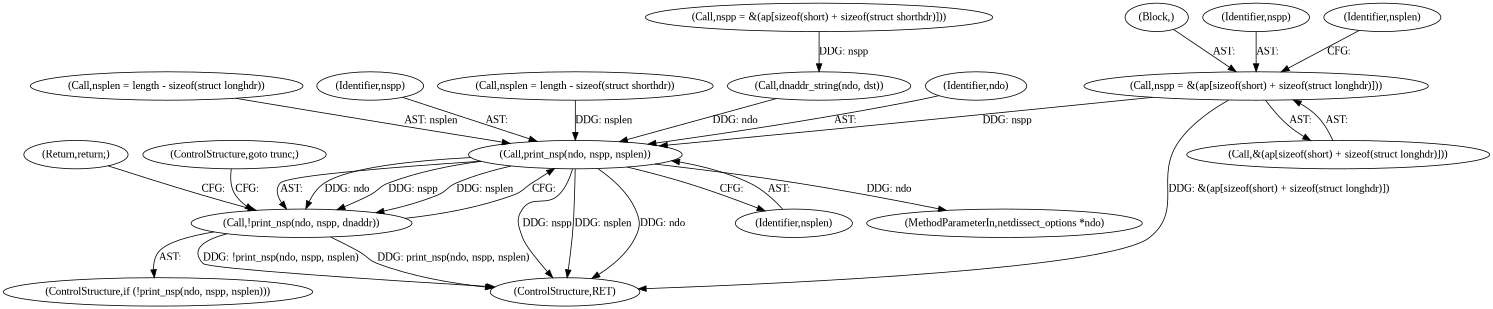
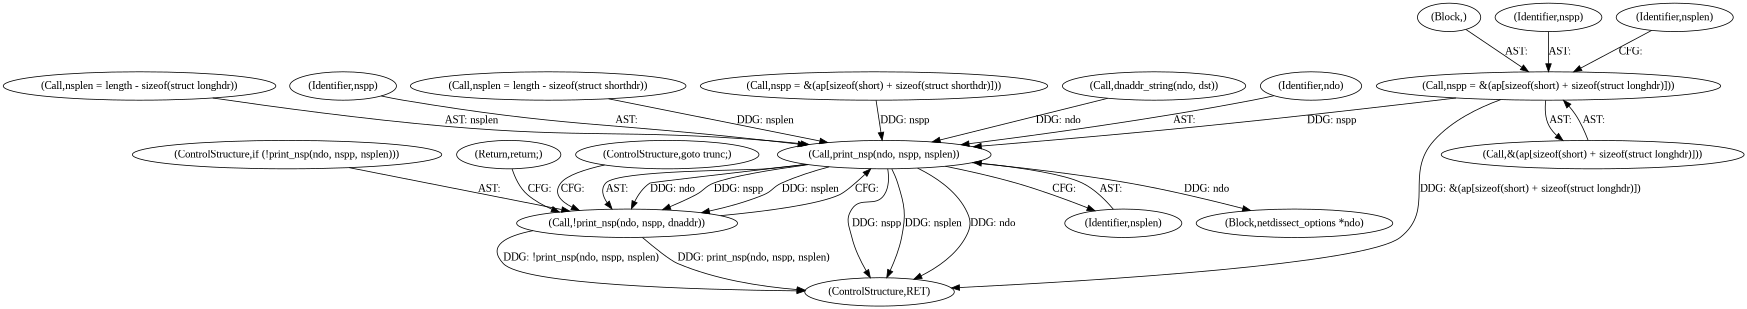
(819, 48) -> (879, 116)
(1004, 223) -> (1294, 223)
(176, 241) -> (455, 189)
